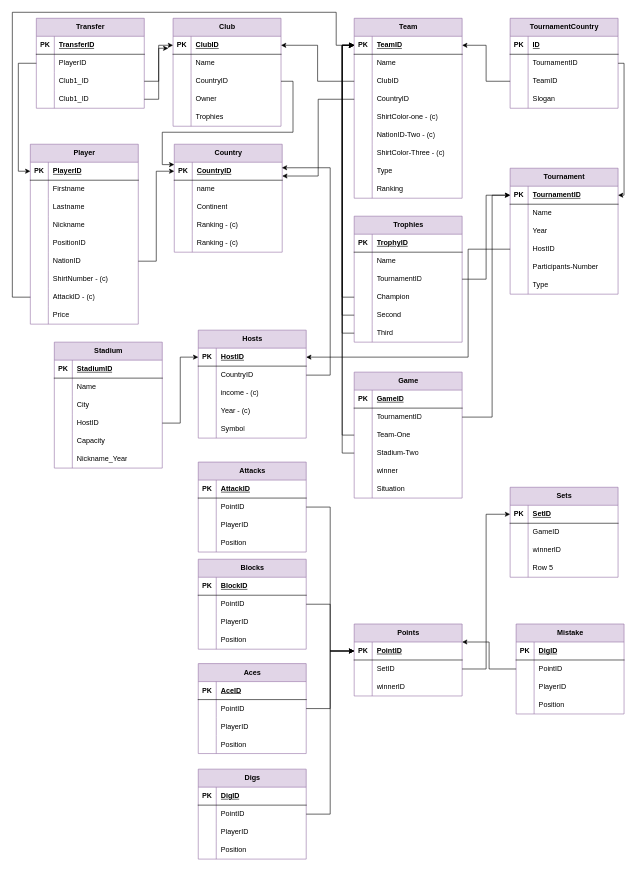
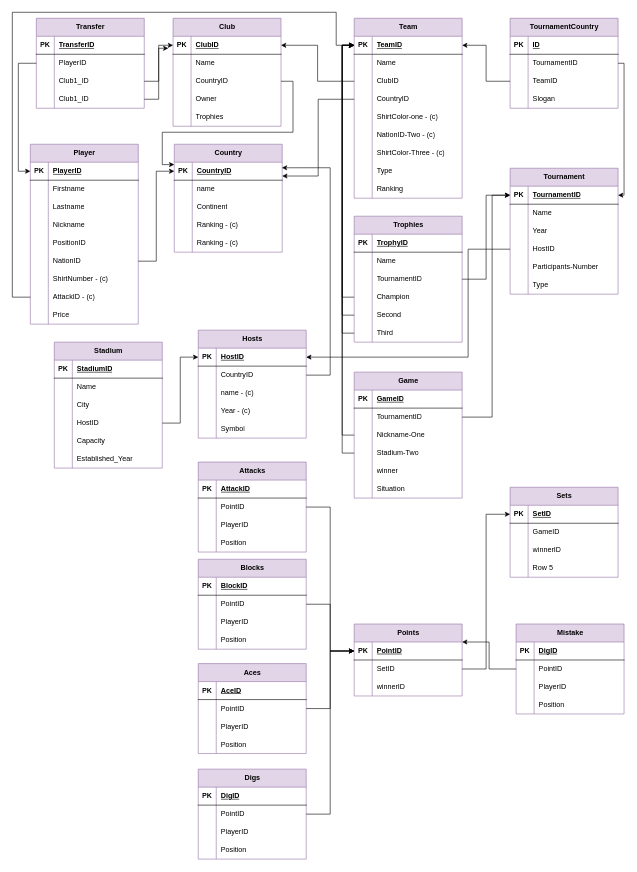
(242, 393) -> (239, 393)
(393, 435) -> (400, 435)
(102, 459) -> (107, 459)
